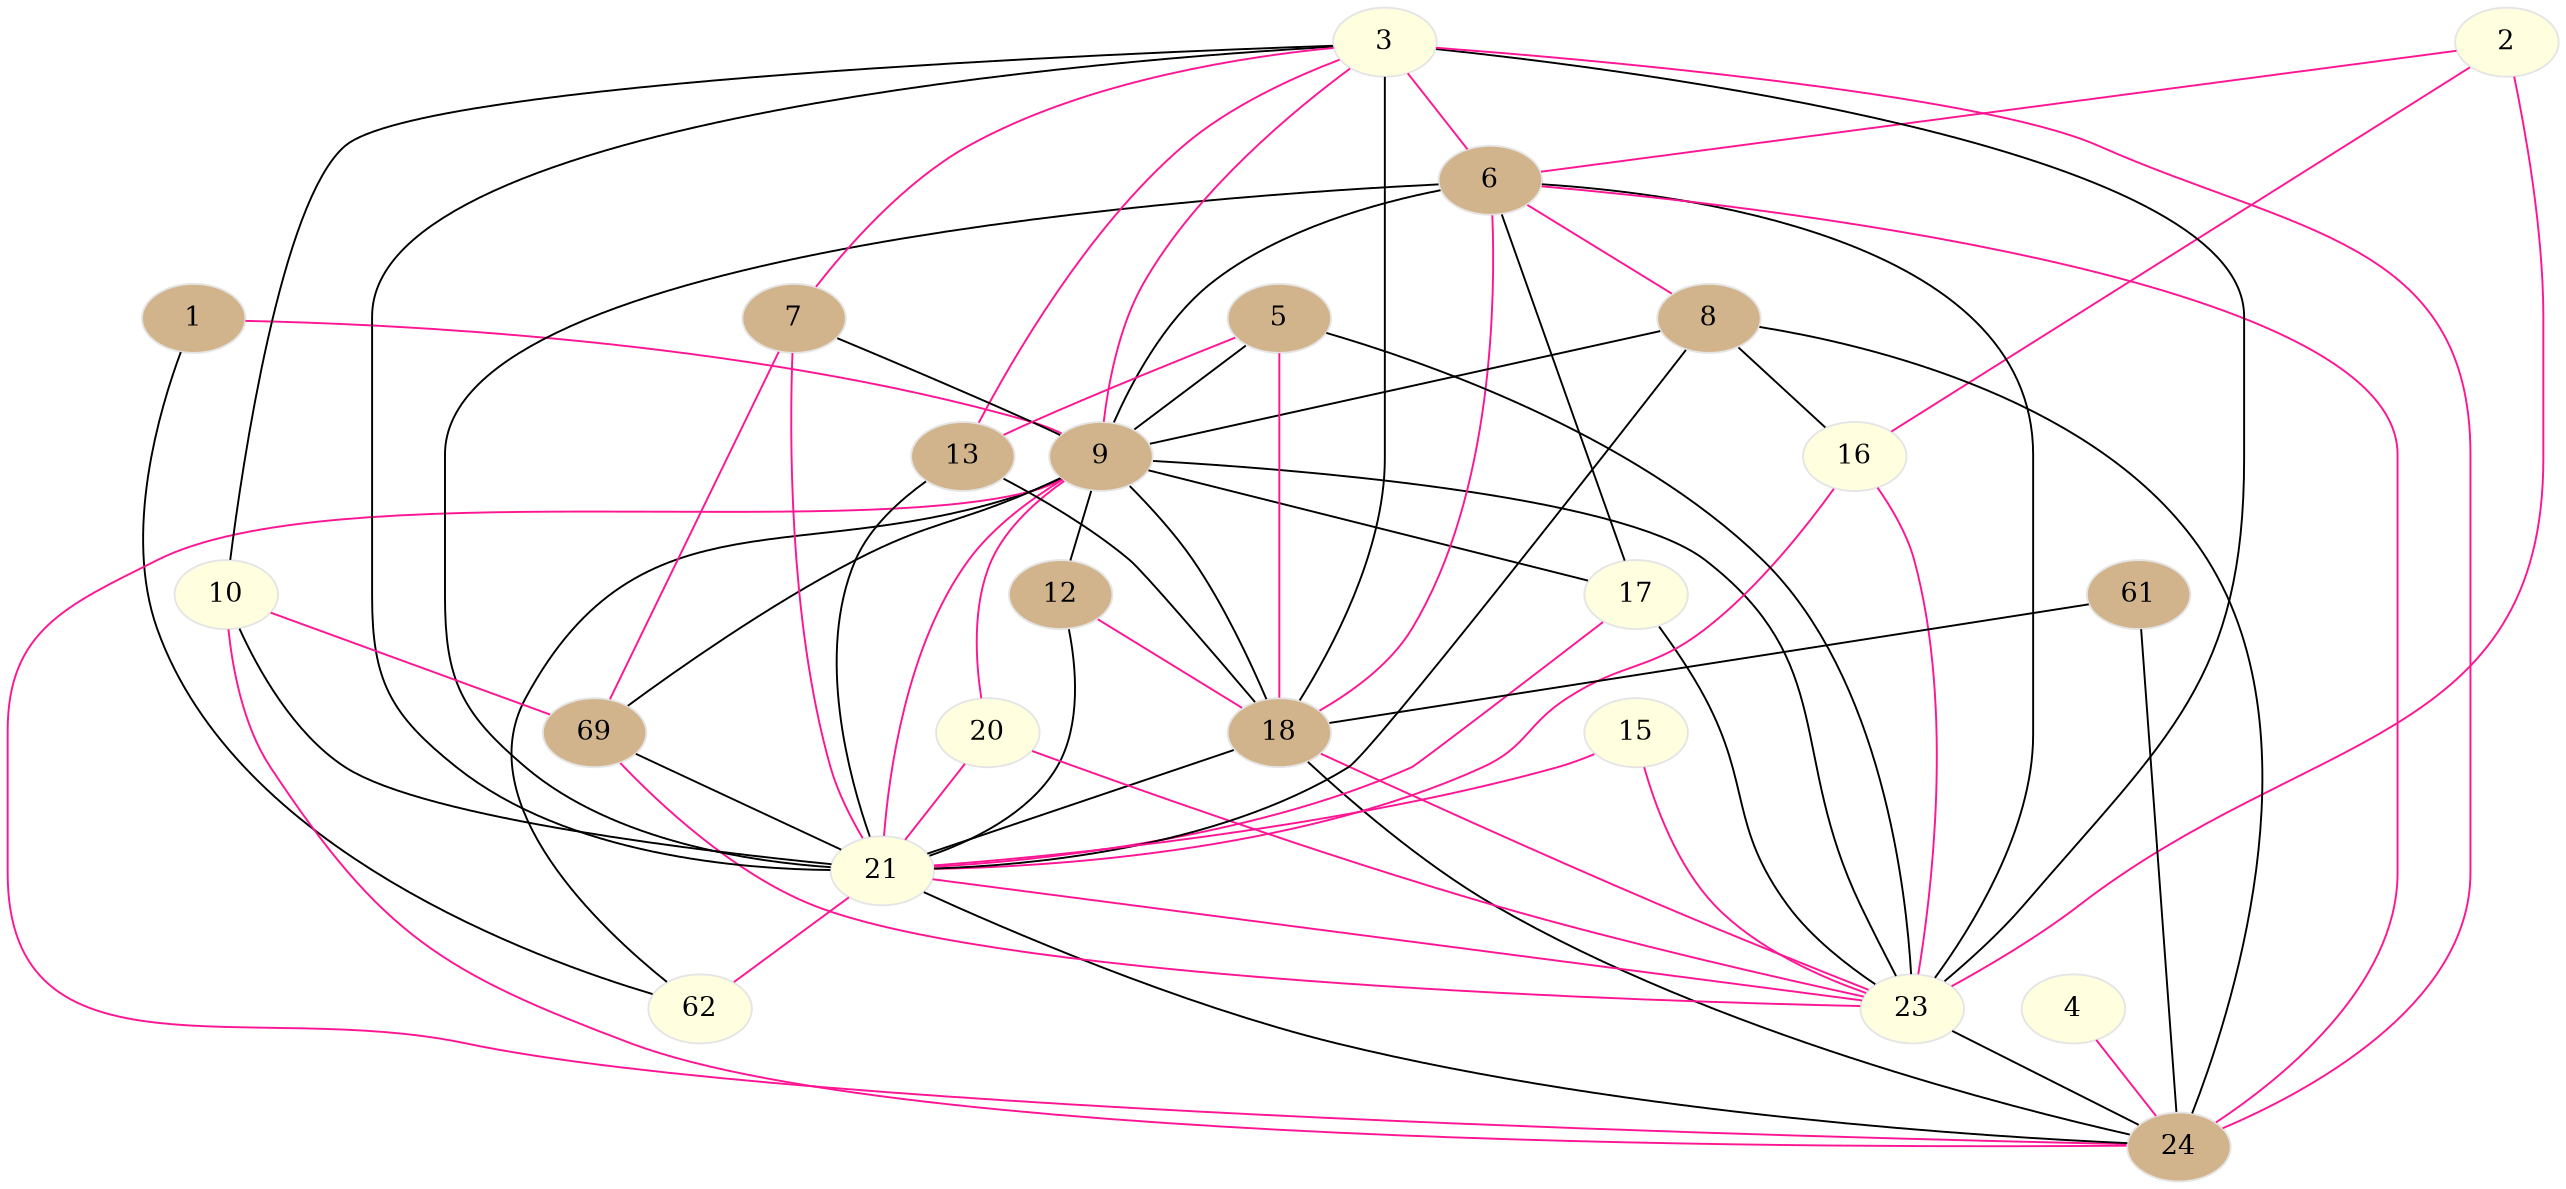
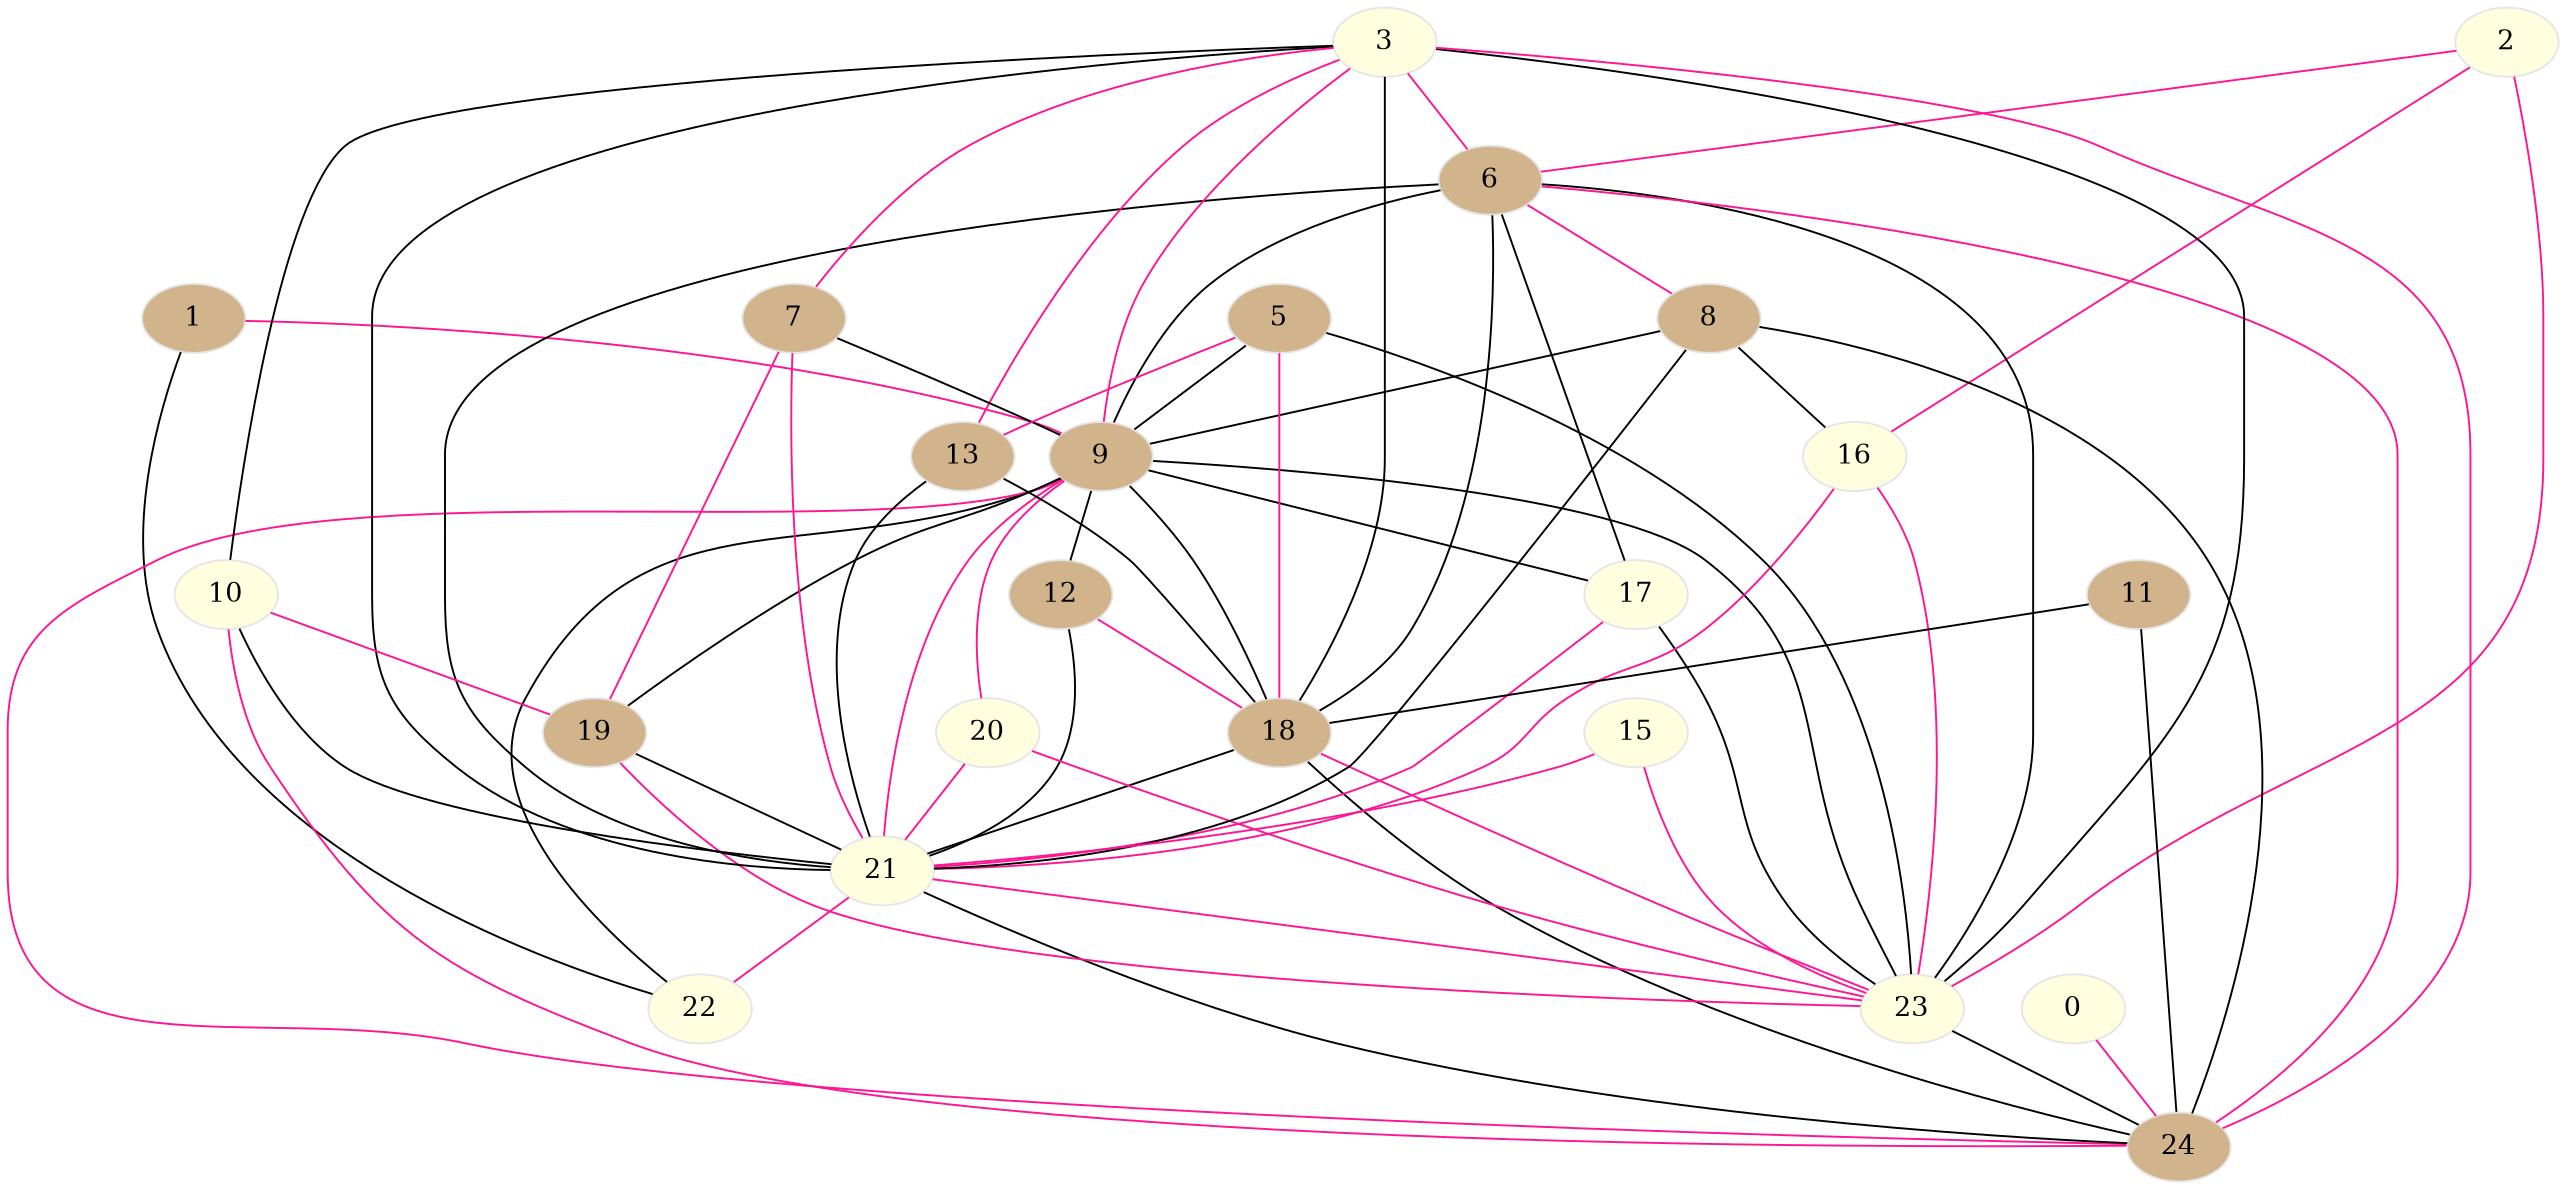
(1470, 475) -> (1470, 475)
(2139, 595) -> (2139, 595)
(595, 733) -> (595, 733)
(700, 1009) -> (700, 1009)
(2073, 1009) -> (2073, 1009)
